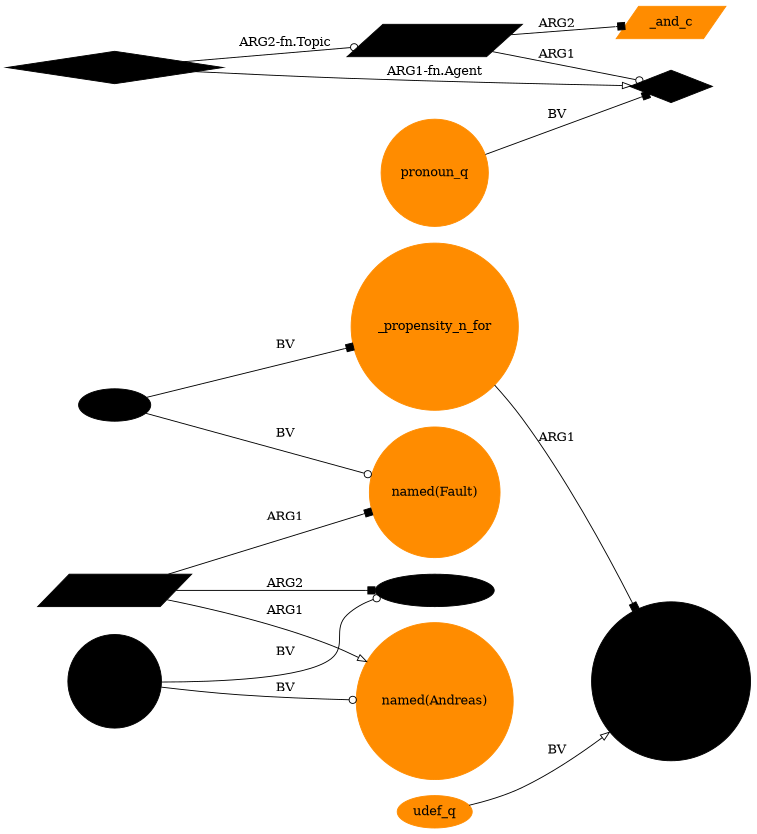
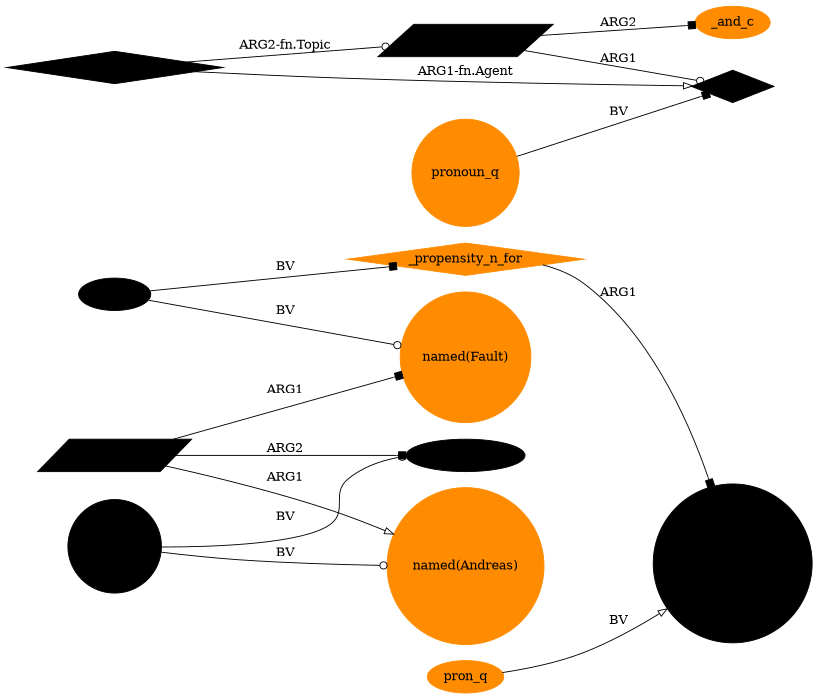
(671, 22) -> (733, 22)
(435, 327) -> (466, 259)
(435, 812) -> (466, 677)
